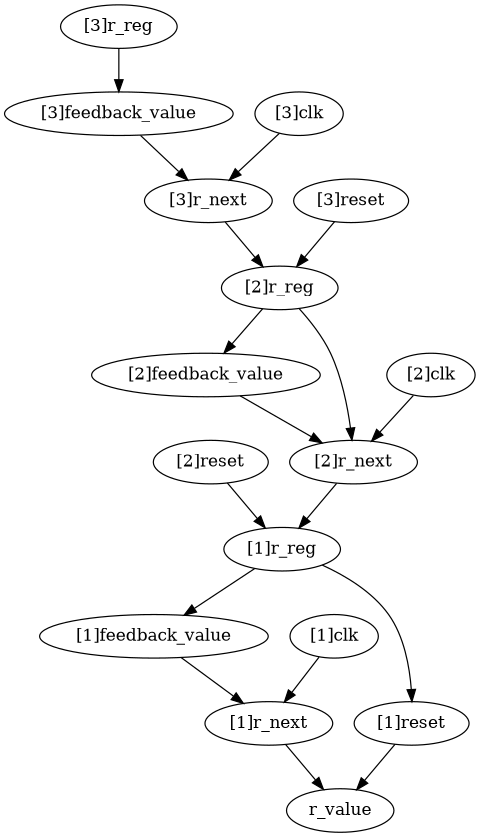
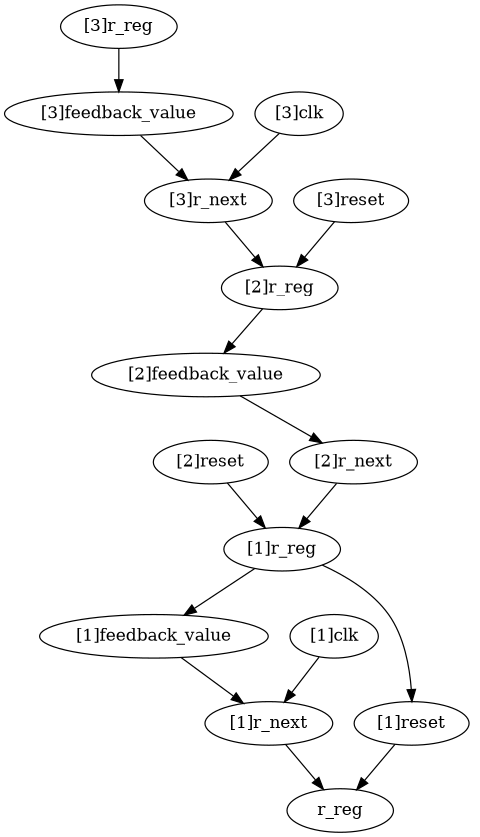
(335, 364) -> none
(431, 375) -> none
(340, 811) -> (340, 811)
